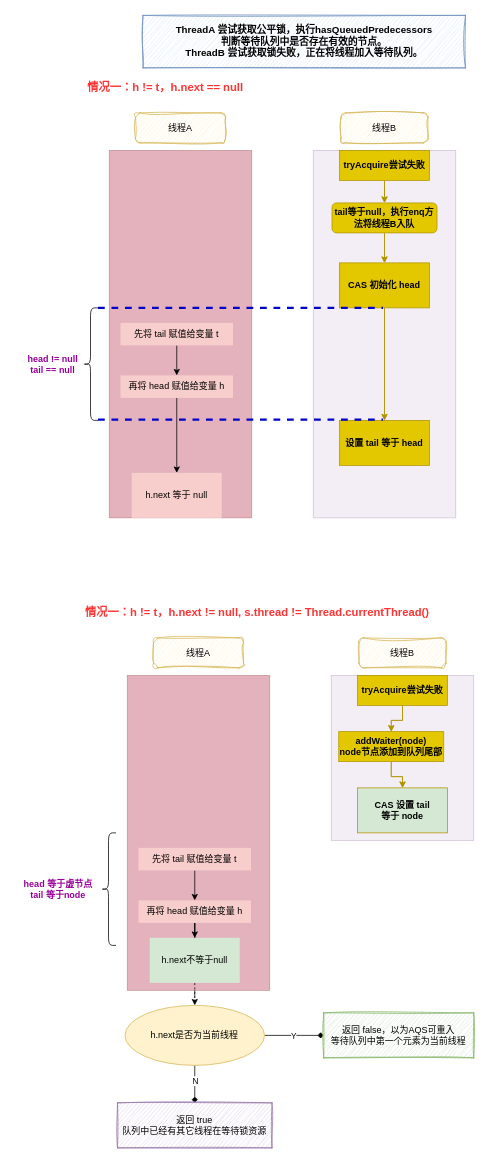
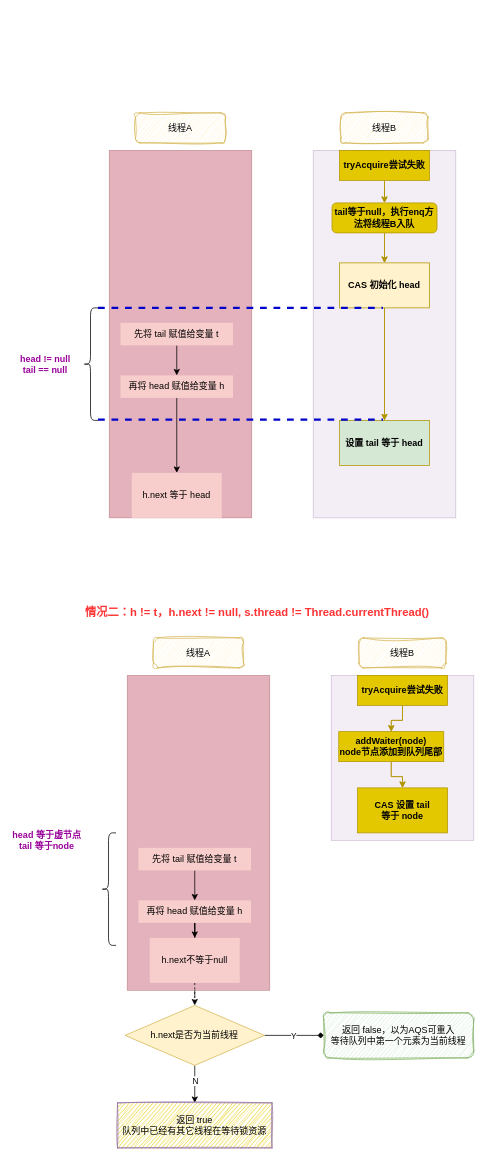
(304, 42) -> none
(165, 87) -> none
(384, 285) -> (384, 285)
(53, 364) -> (45, 364)
(384, 443) -> (384, 443)
(177, 495) -> (177, 495)
(257, 612) -> (257, 612)
(402, 810) -> (402, 810)
(58, 889) -> (47, 840)
(195, 960) -> (195, 960)
(195, 1035) -> (195, 1035)
(399, 1035) -> (399, 1035)
(195, 1096) -> (195, 1096)
(195, 1125) -> (195, 1125)
